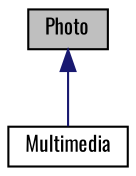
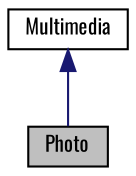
(68, 99) -> (68, 99)
